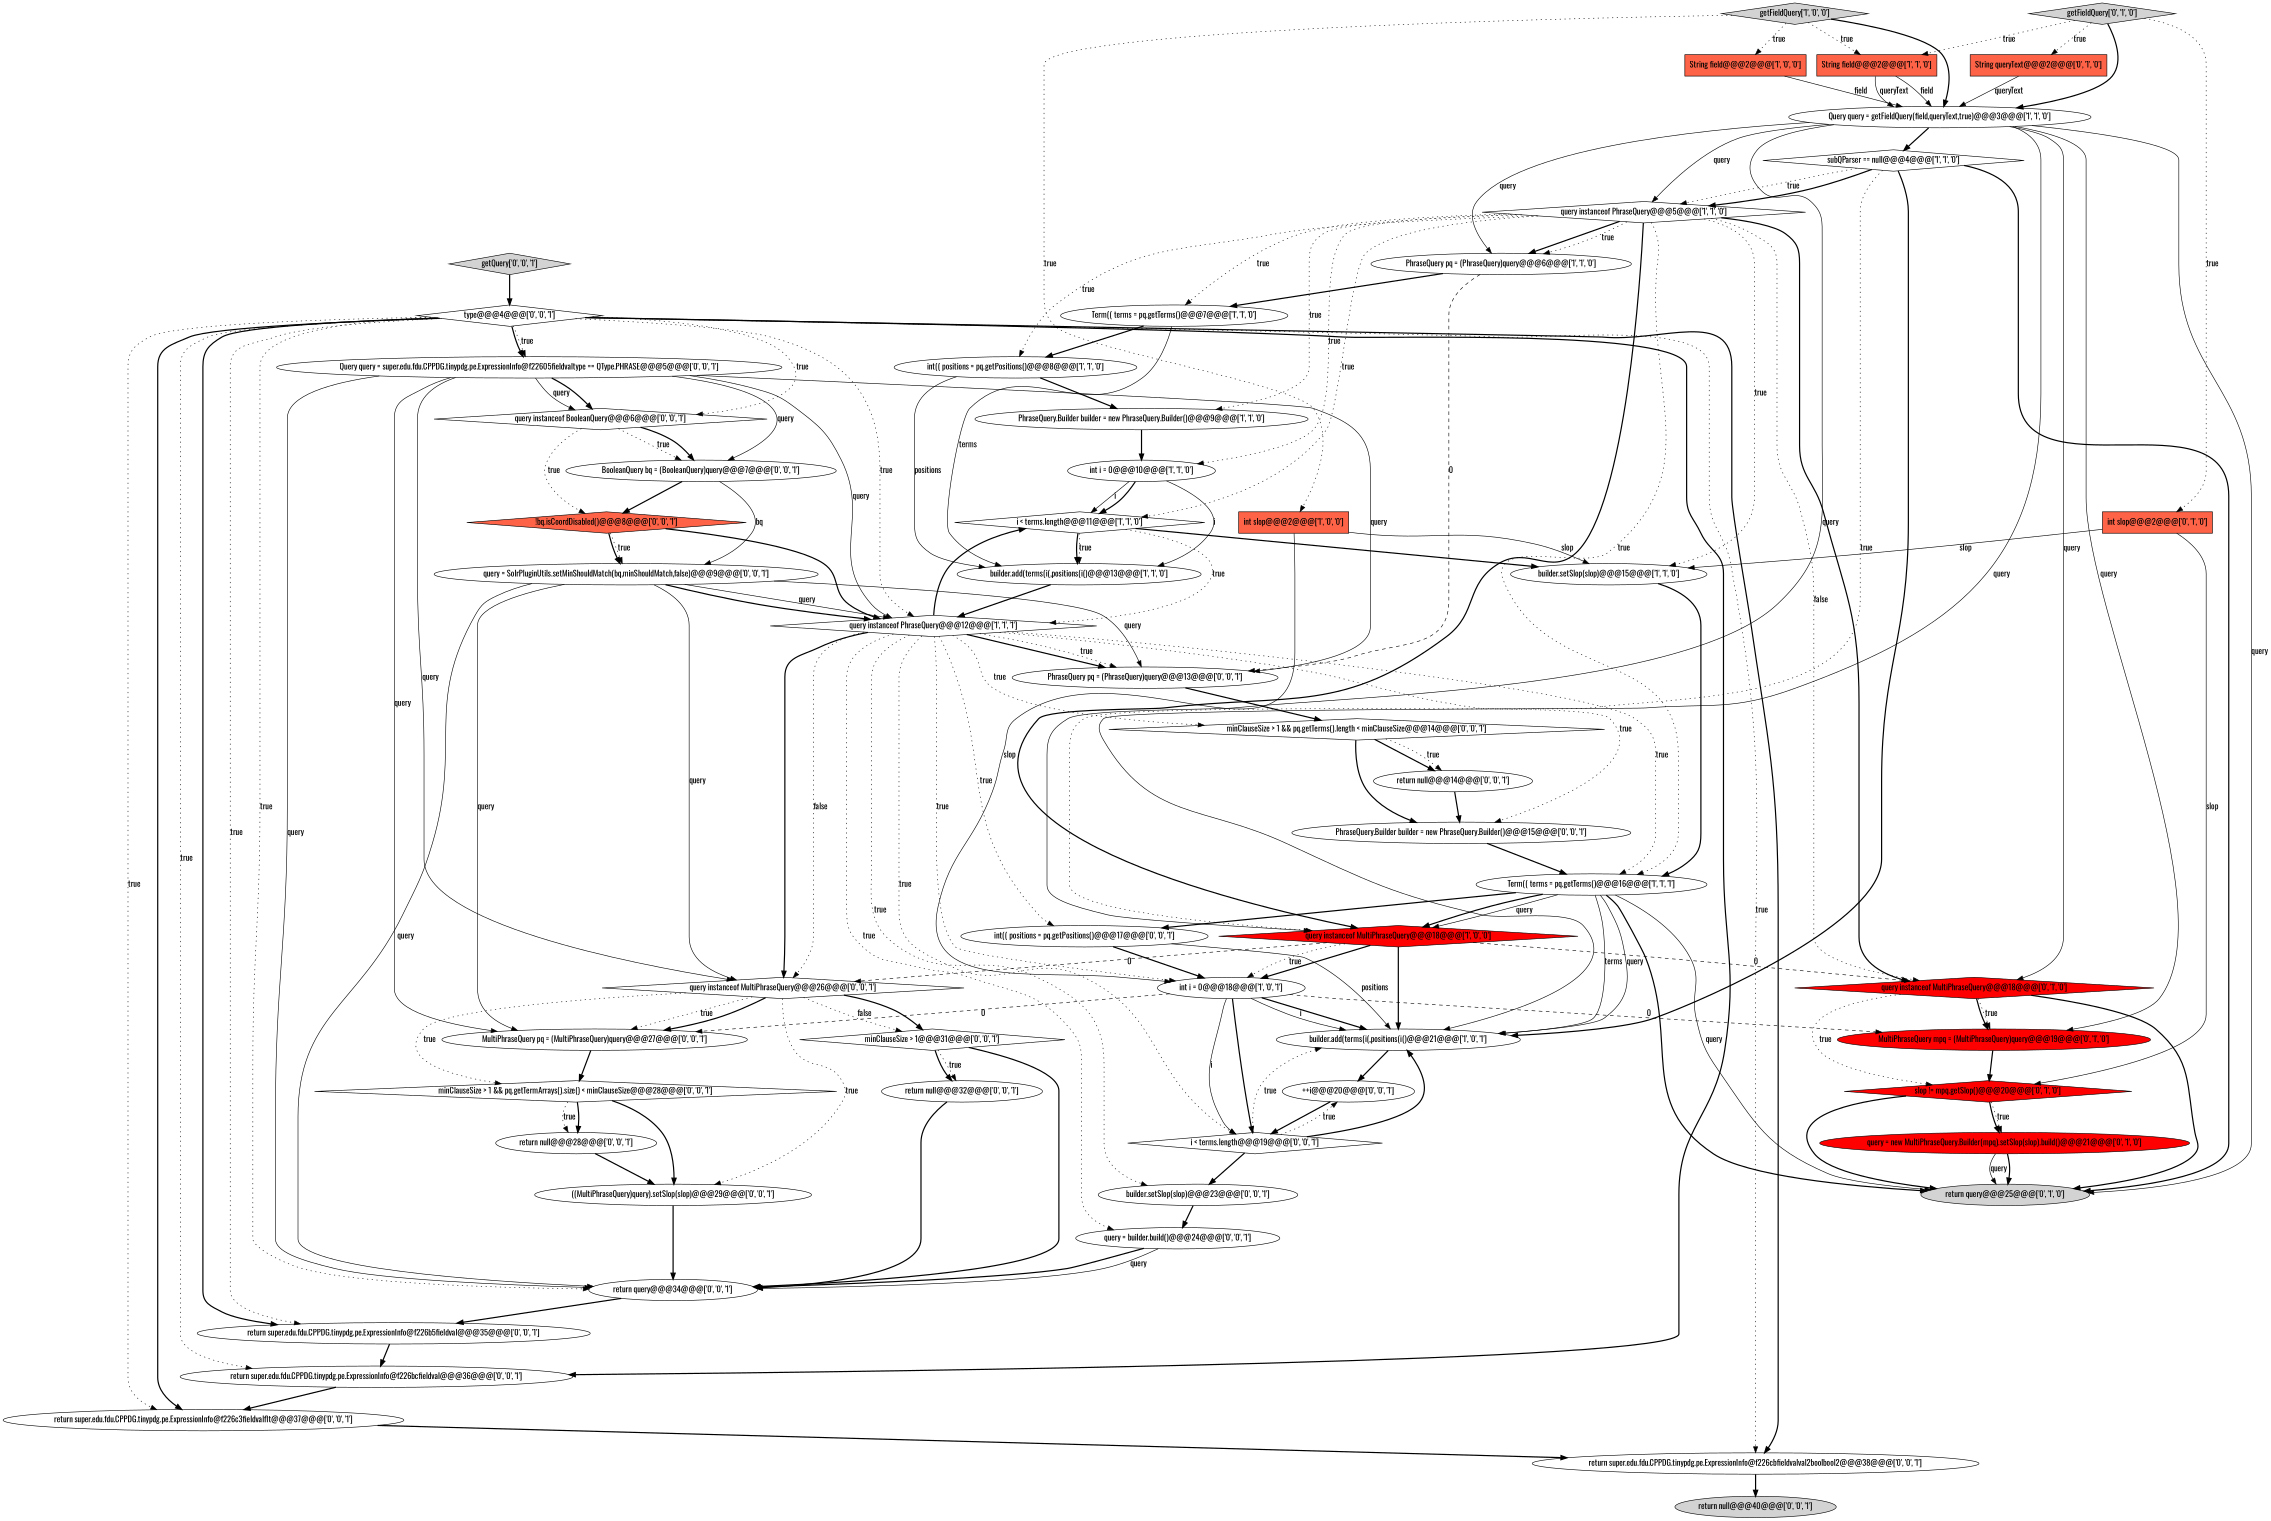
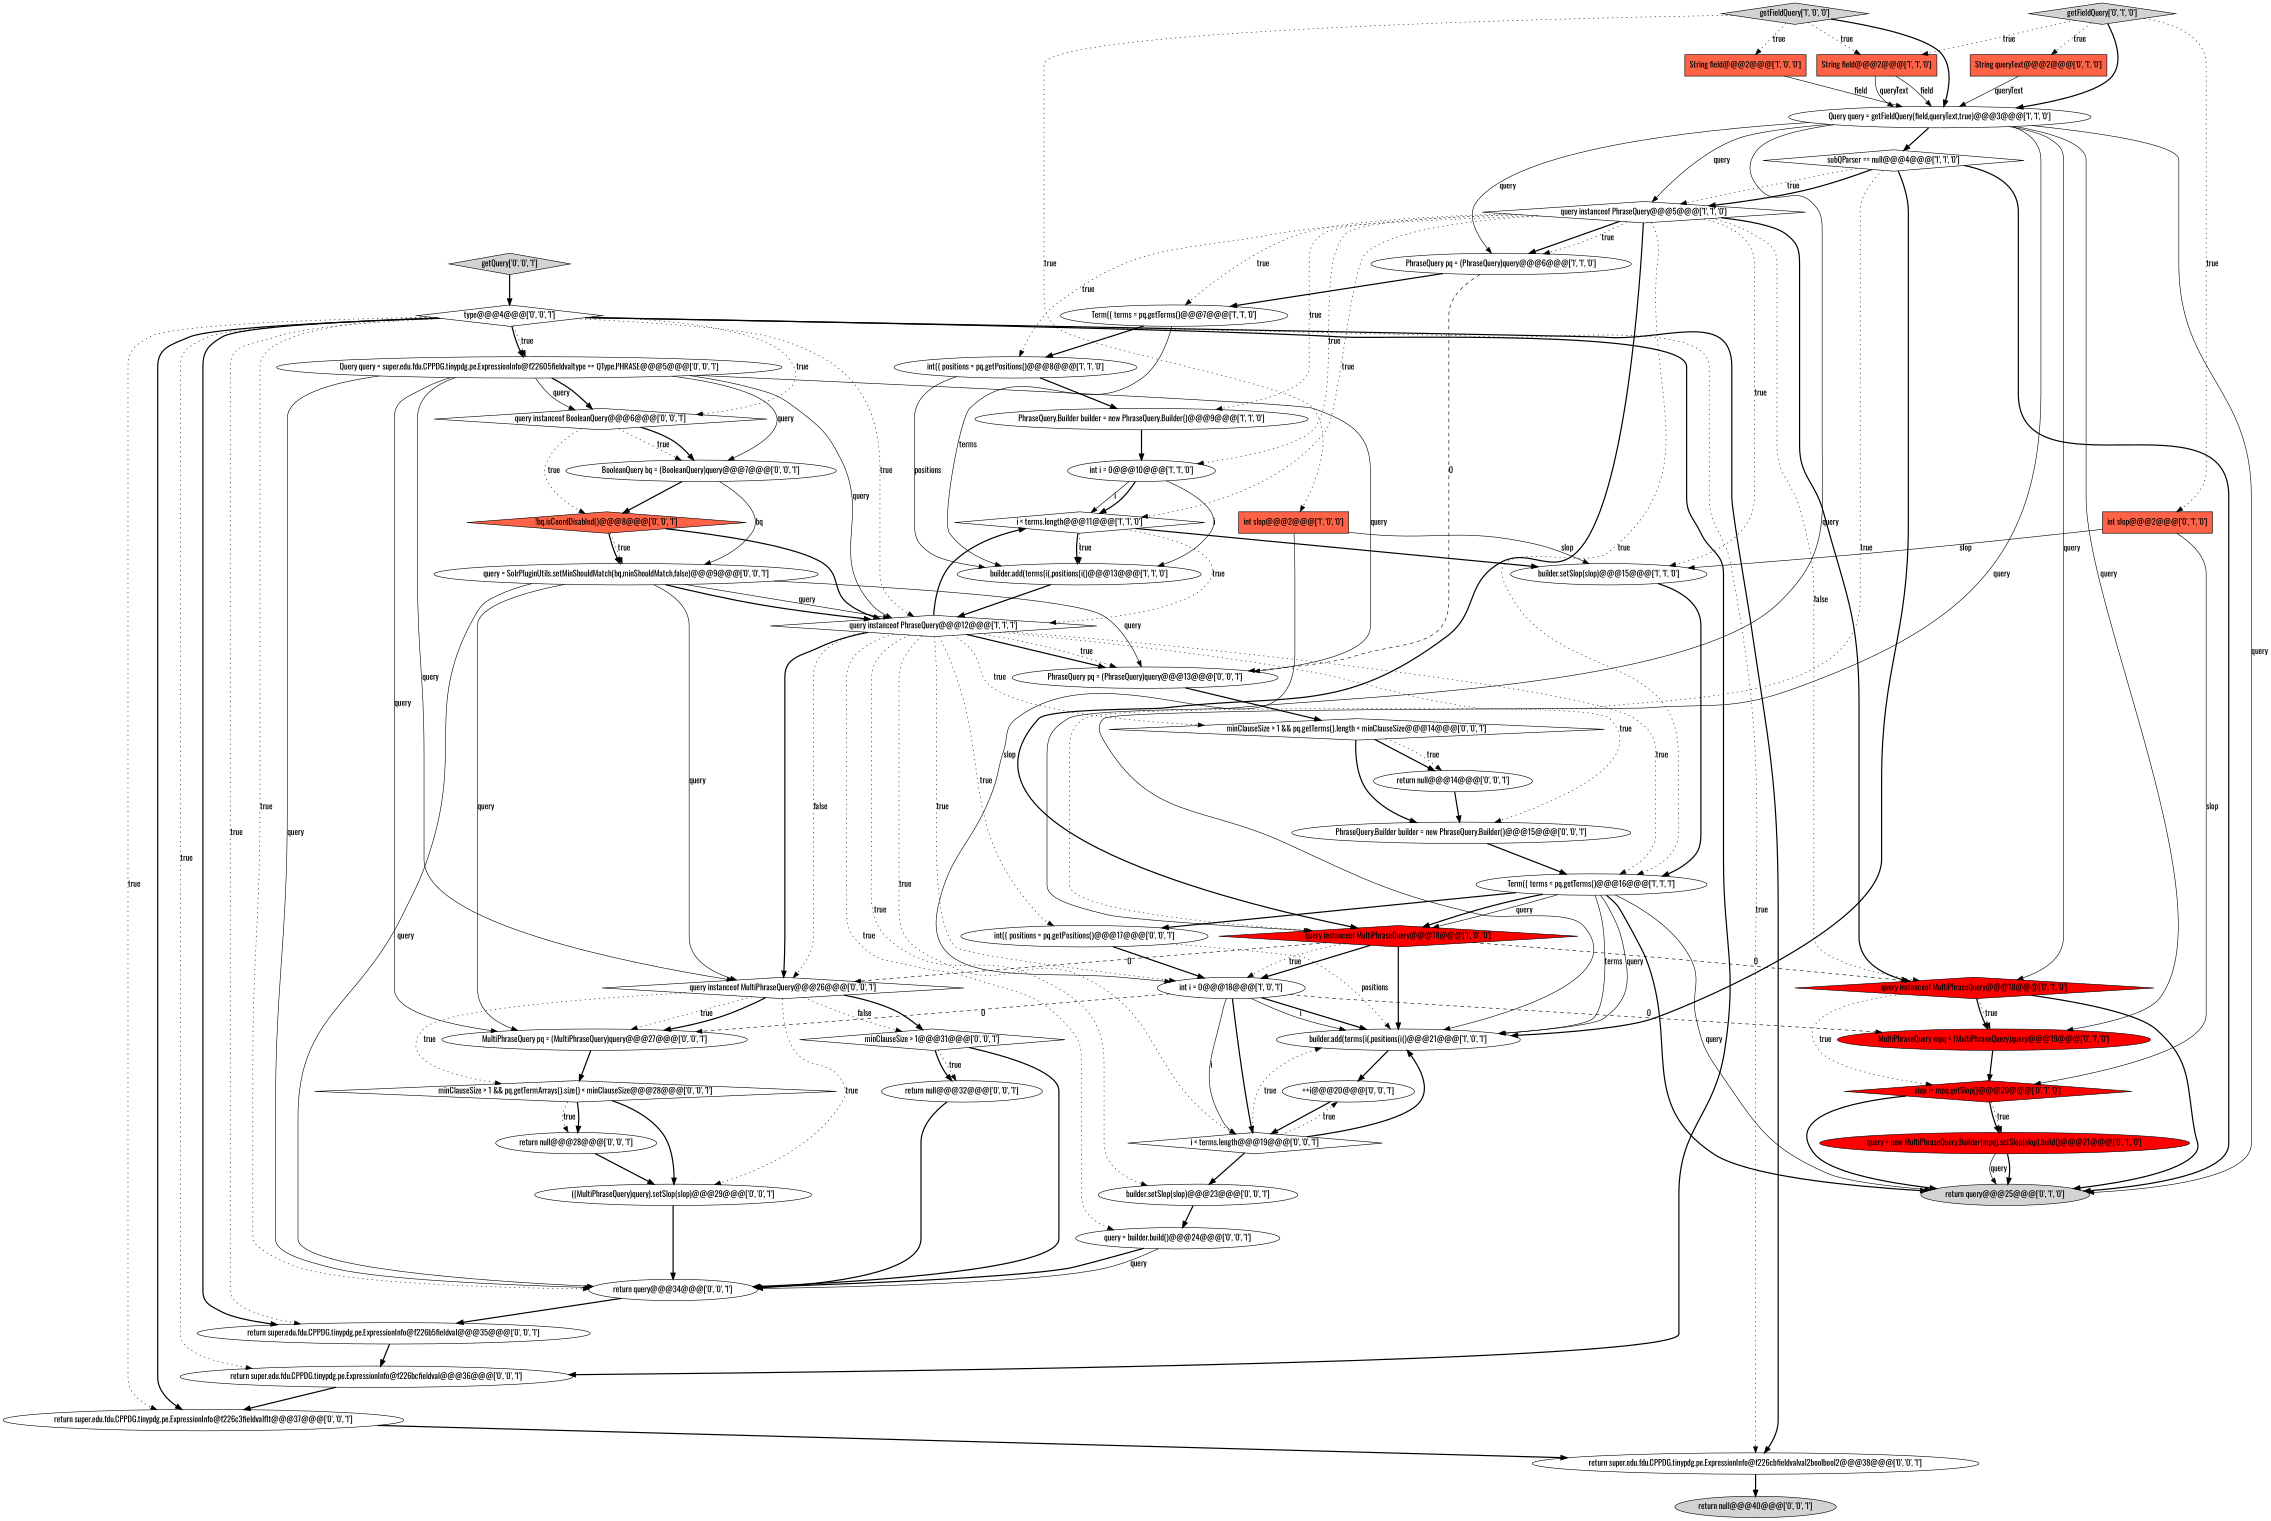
(1285, 955) -> (1285, 955)
